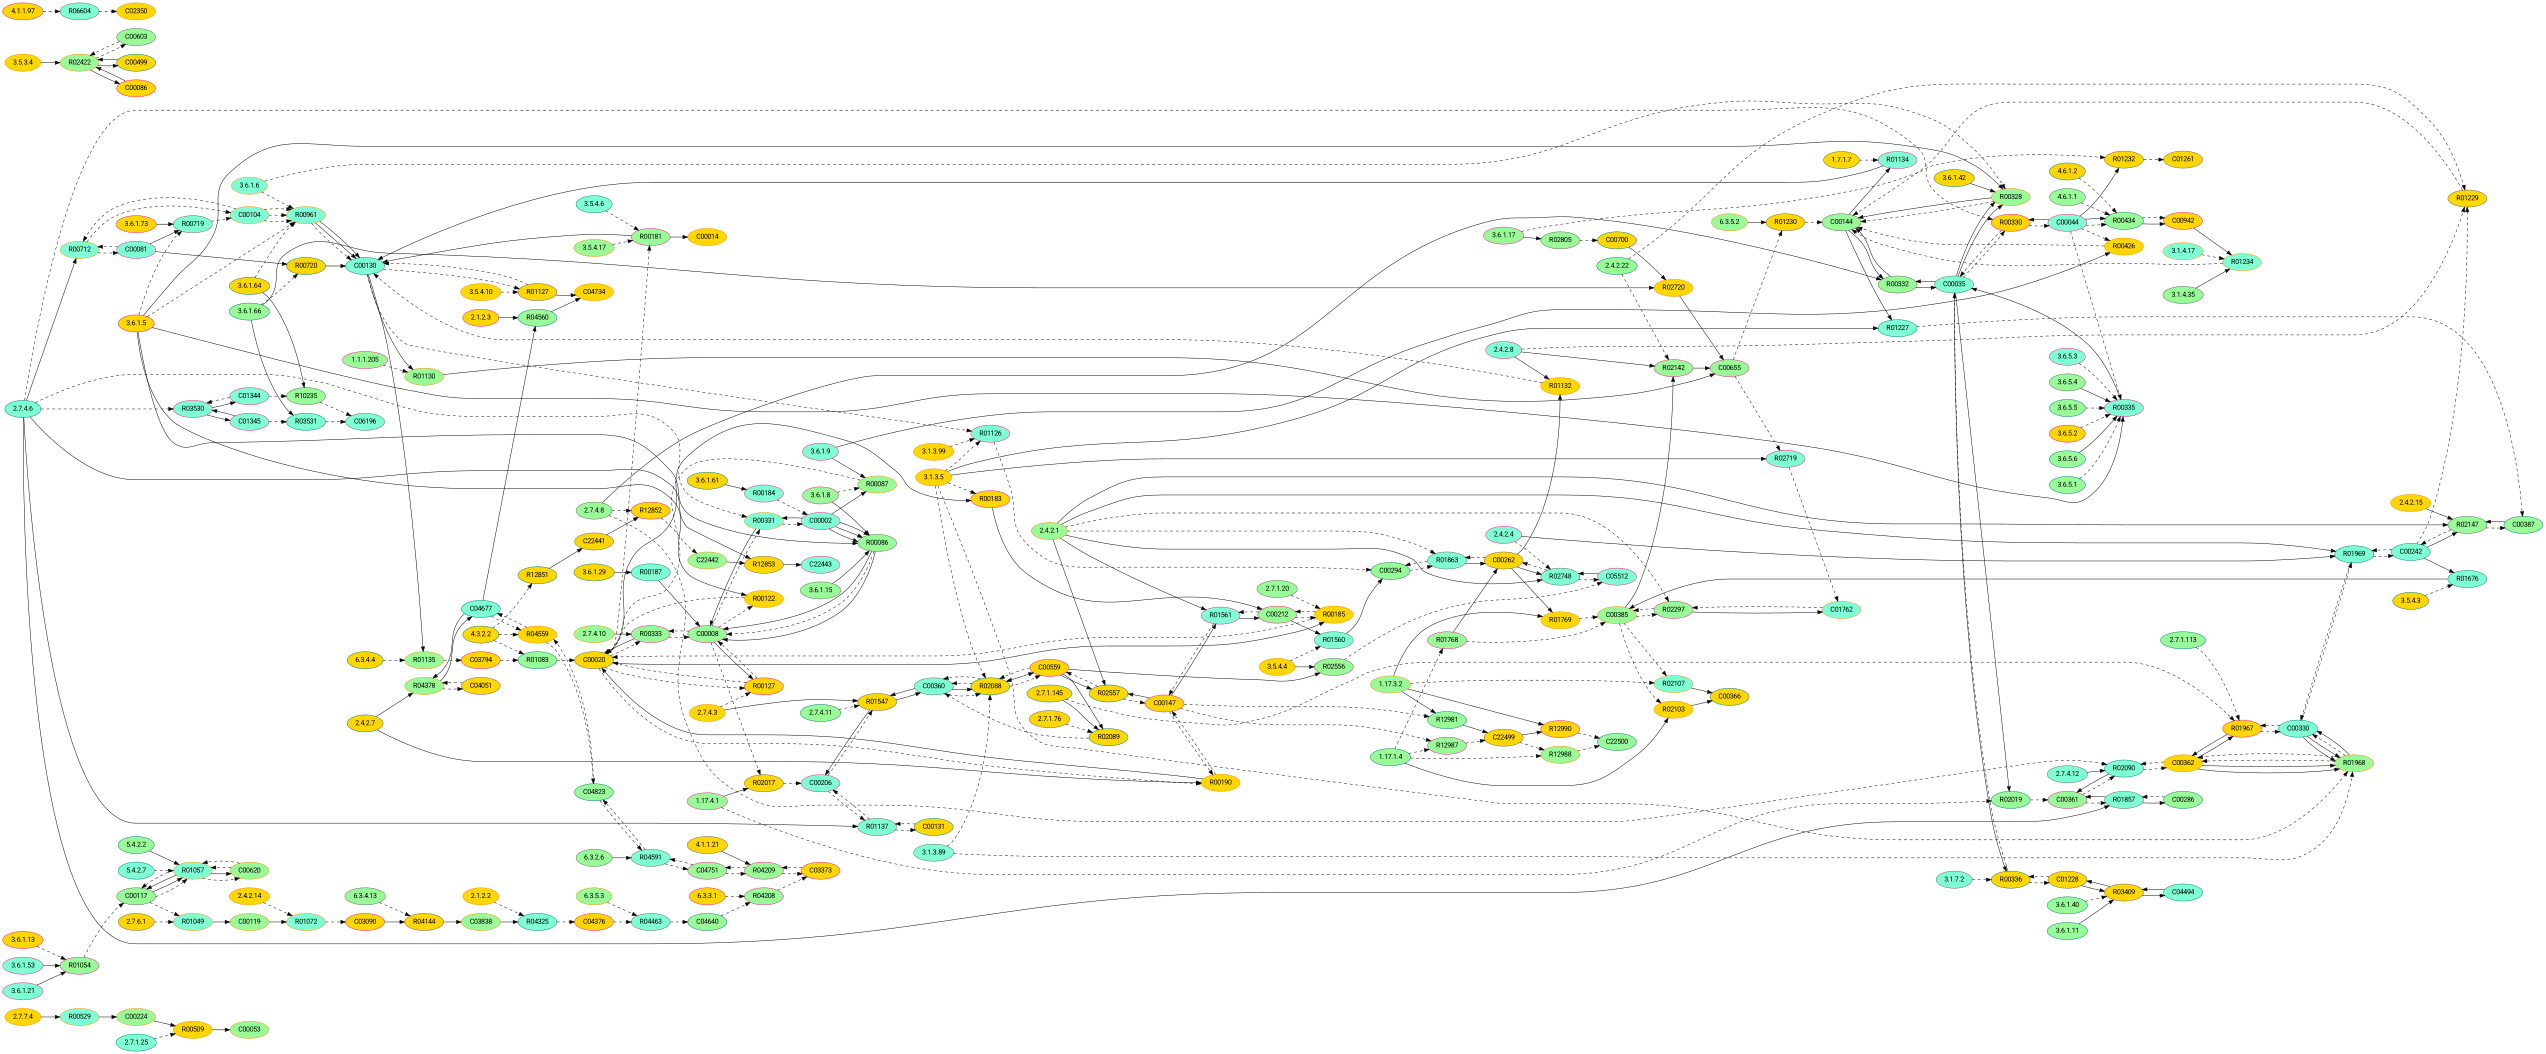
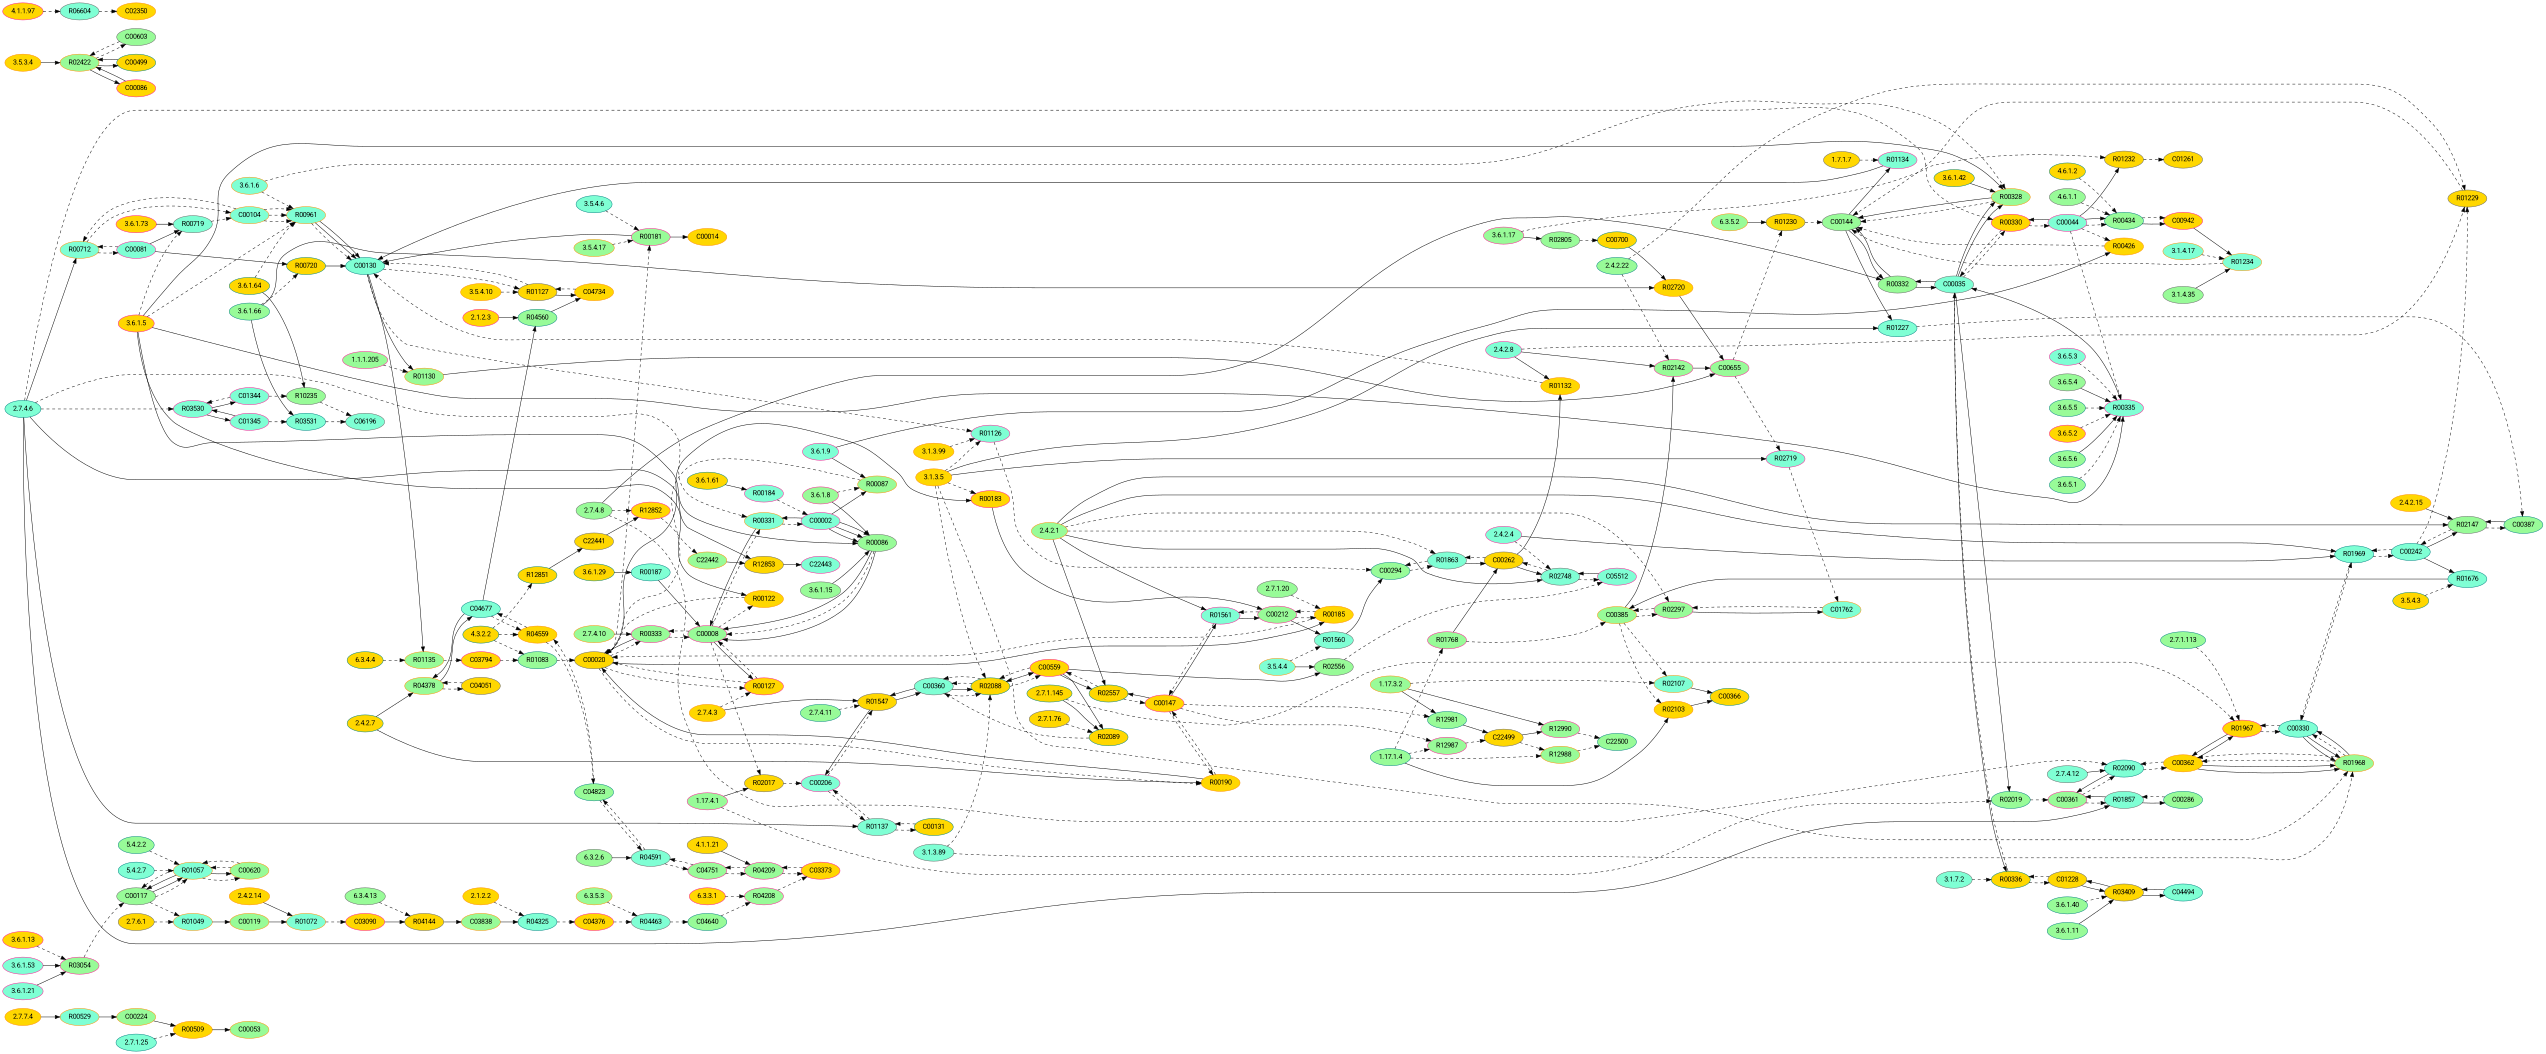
none -> (568, 289)
(1560, 620) -> none
(1277, 667) -> (1277, 667)
(1560, 729) -> (1560, 729)
(162, 857) -> (162, 857)
(276, 908) -> (276, 908)
(80, 966) -> (80, 966)
